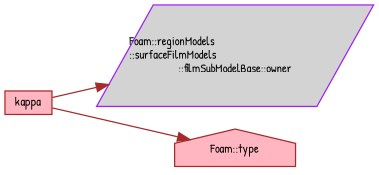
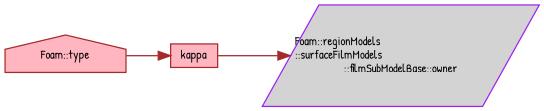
(115, 122) -> (142, 56)
